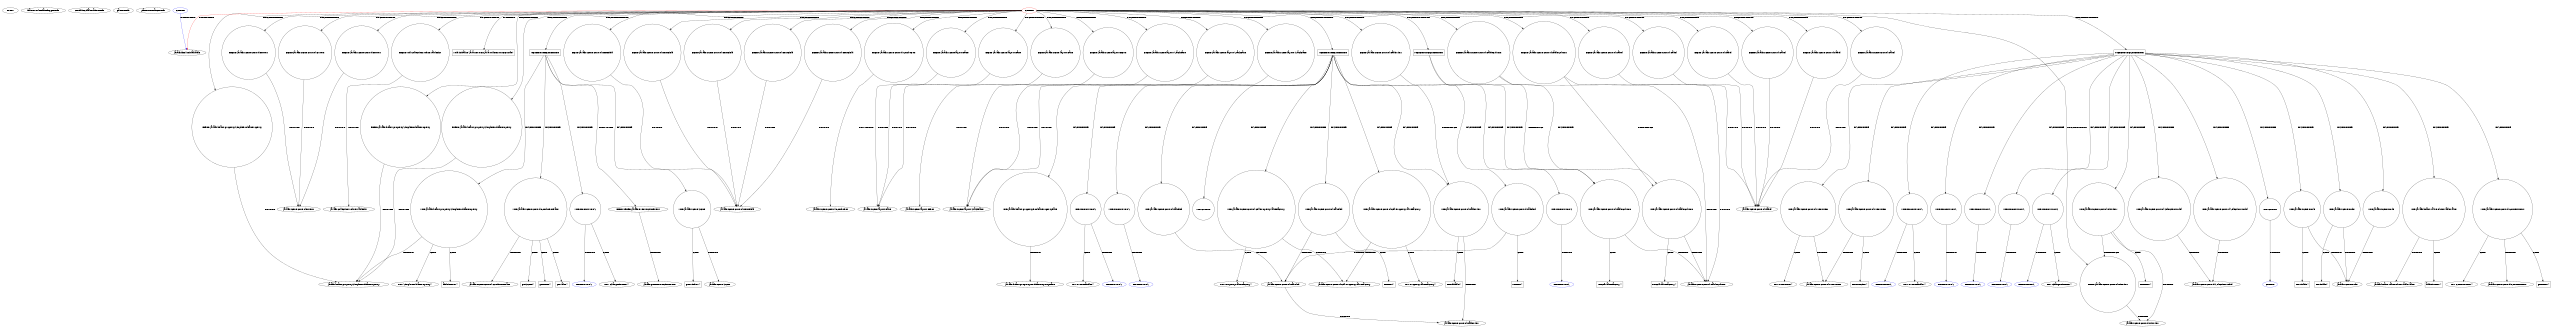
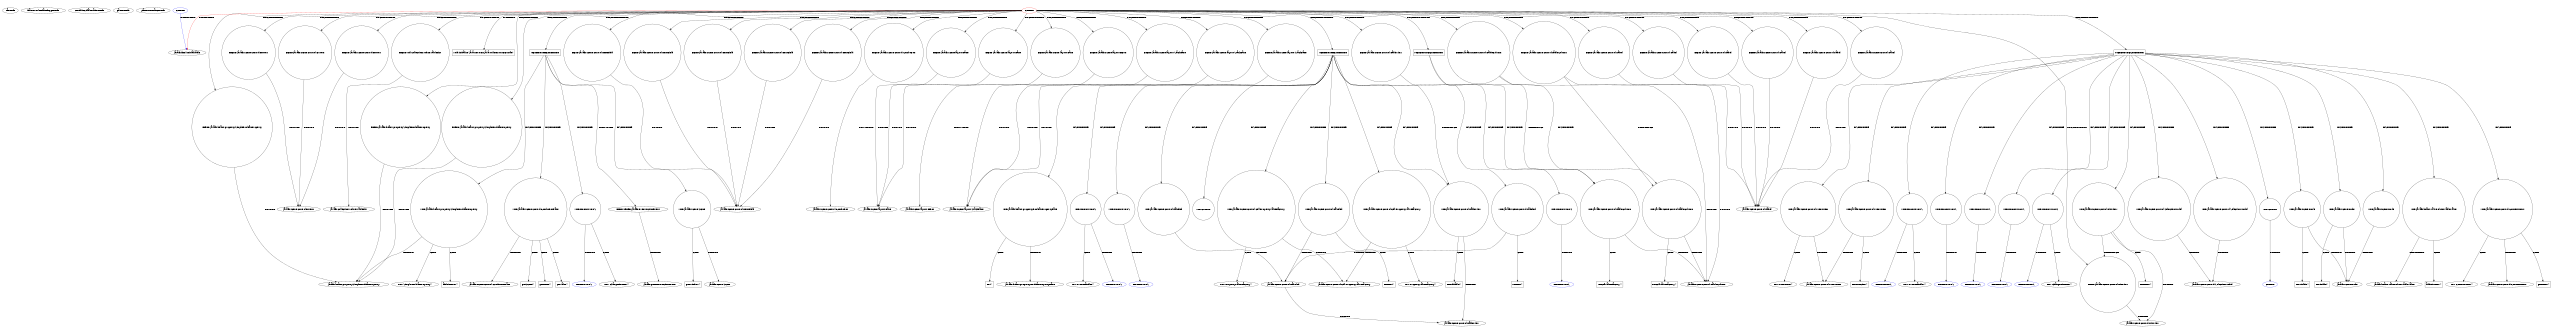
(10, 11) -> (10, 11)
(962, 127) -> (962, 127)
(2417, 252) -> (2417, 252)
none -> (990, 284)
